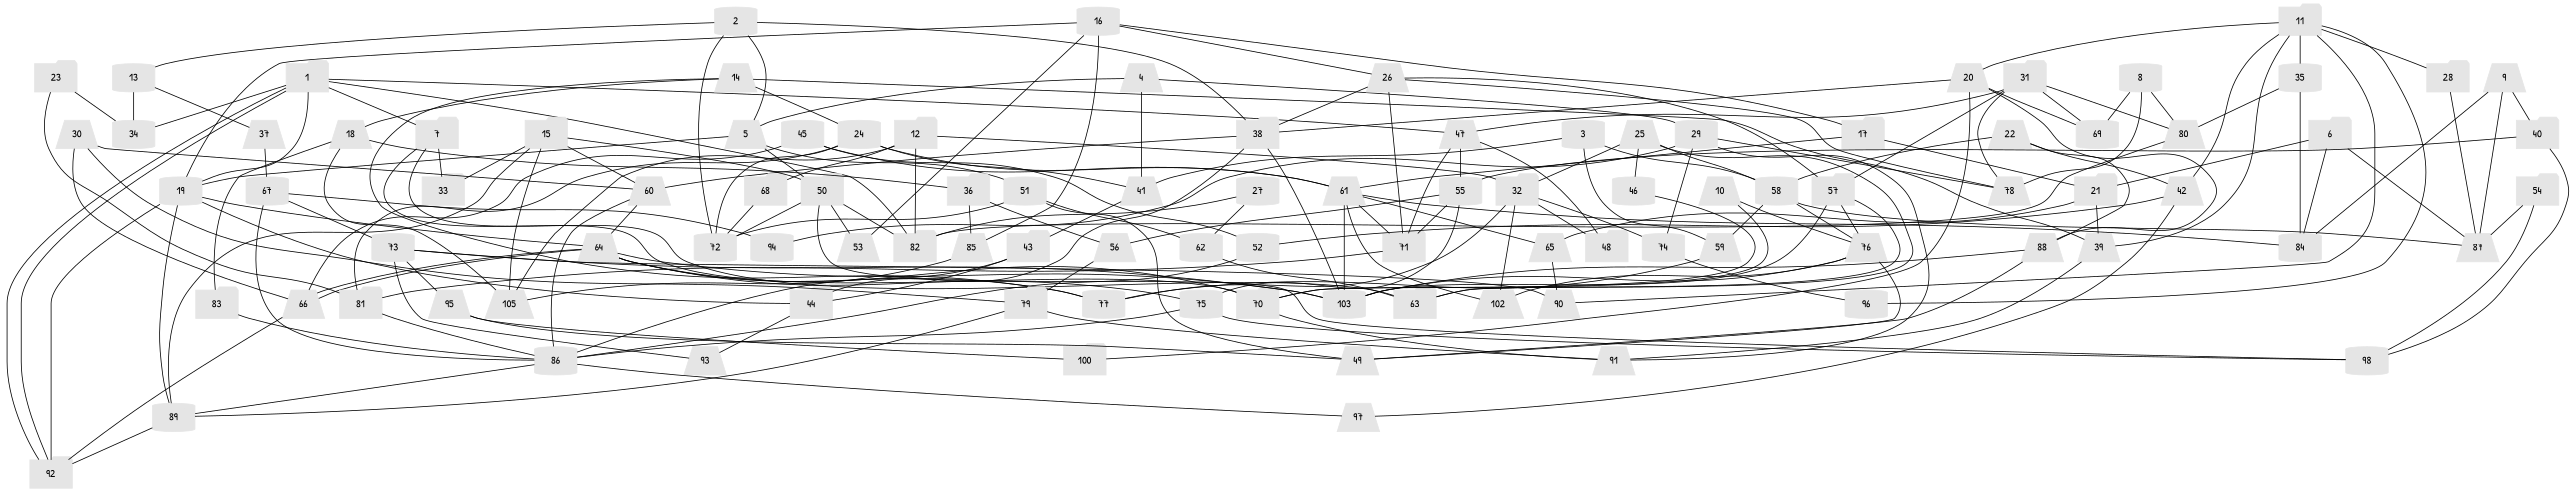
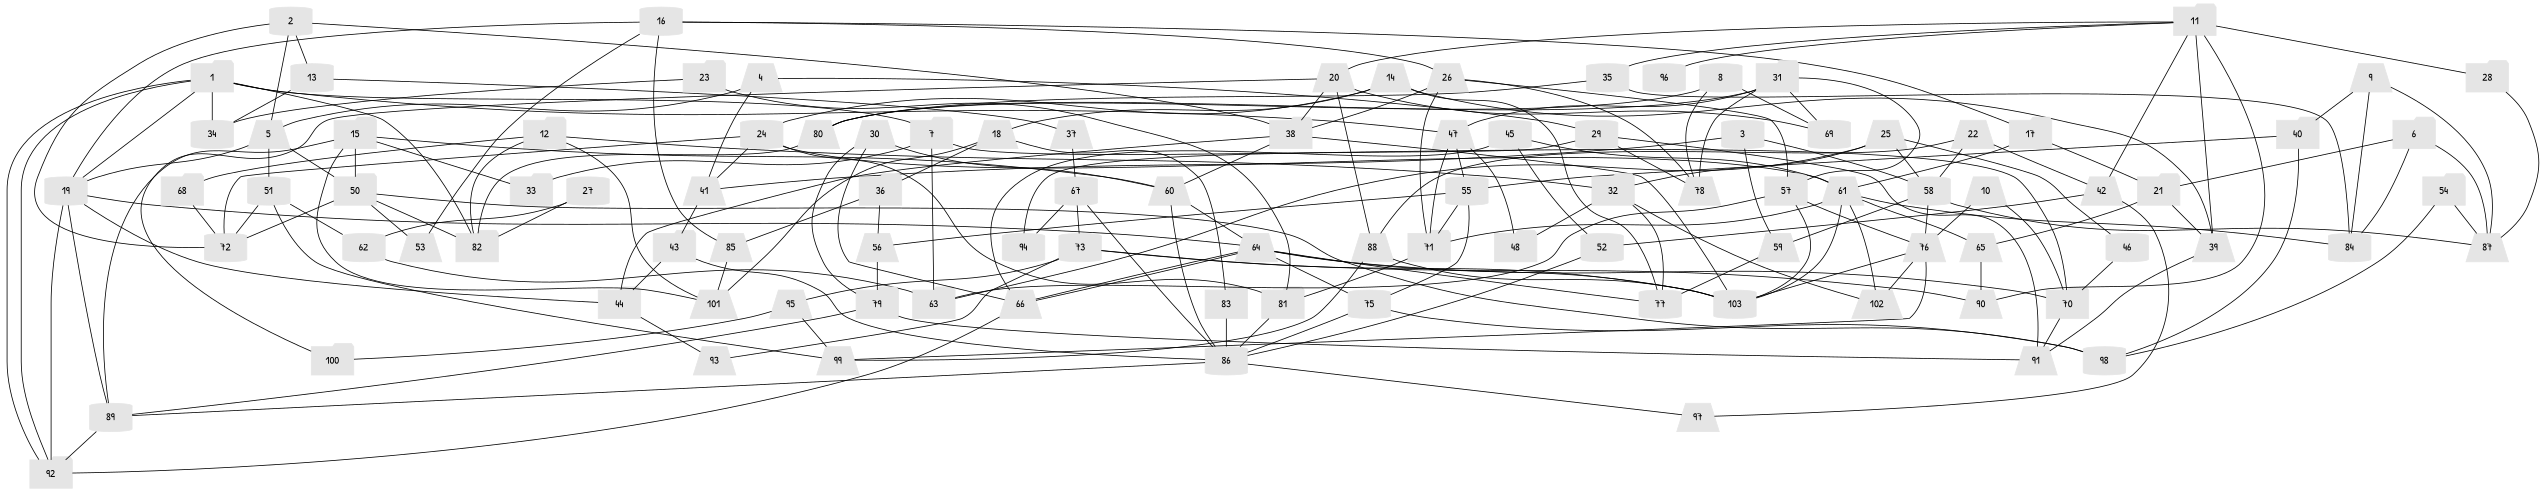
(1663, 248) -> none
(509, 304) -> (714, 304)
(1358, 361) -> (838, 361)
